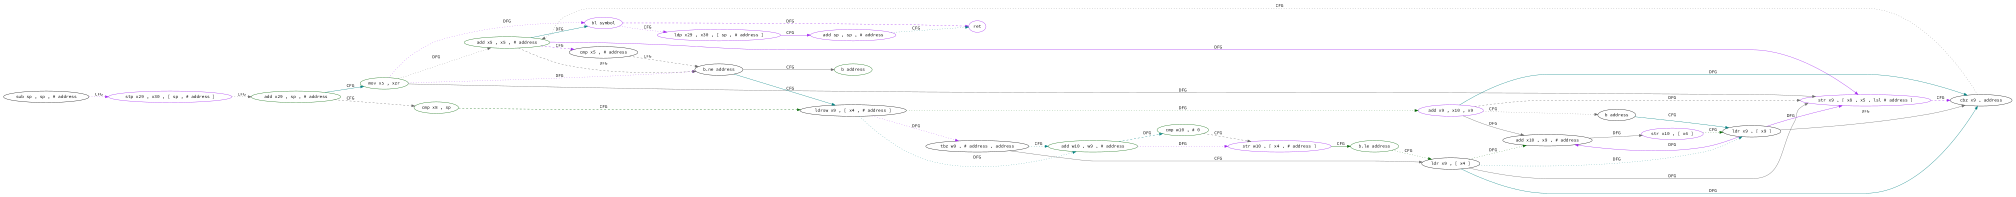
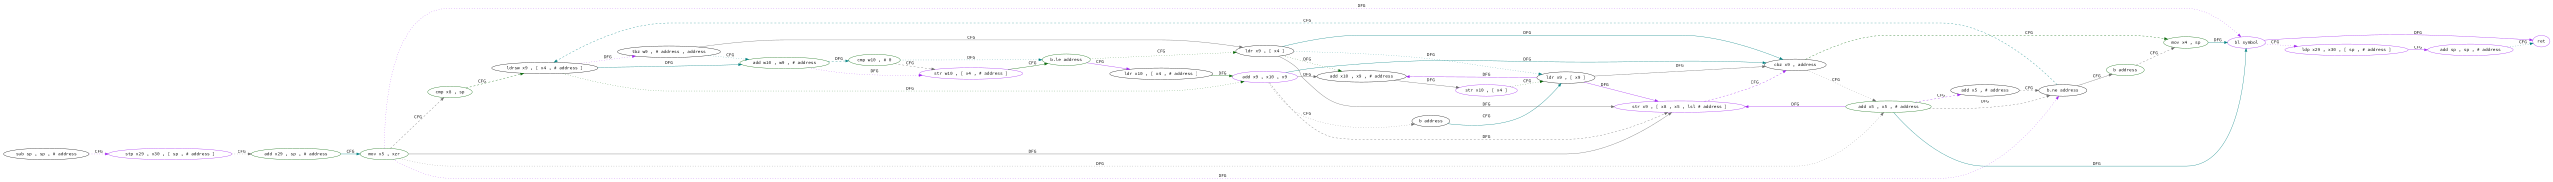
(794, 23) -> (2397, 35)
none -> (2186, 42)
(603, 52) -> (1985, 90)
none -> (970, 60)
none -> (1161, 74)
(781, 88) -> (1313, 23)
(373, 103) -> (416, 124)
(960, 166) -> (668, 66)
